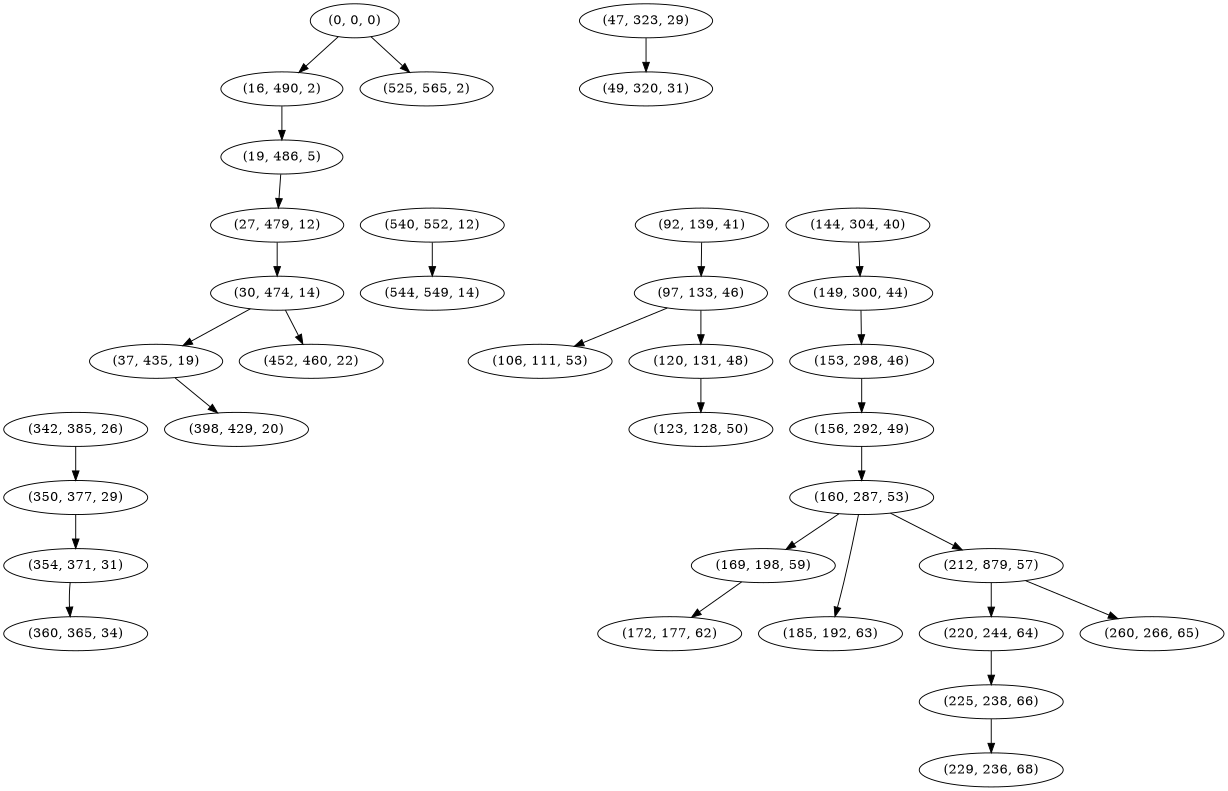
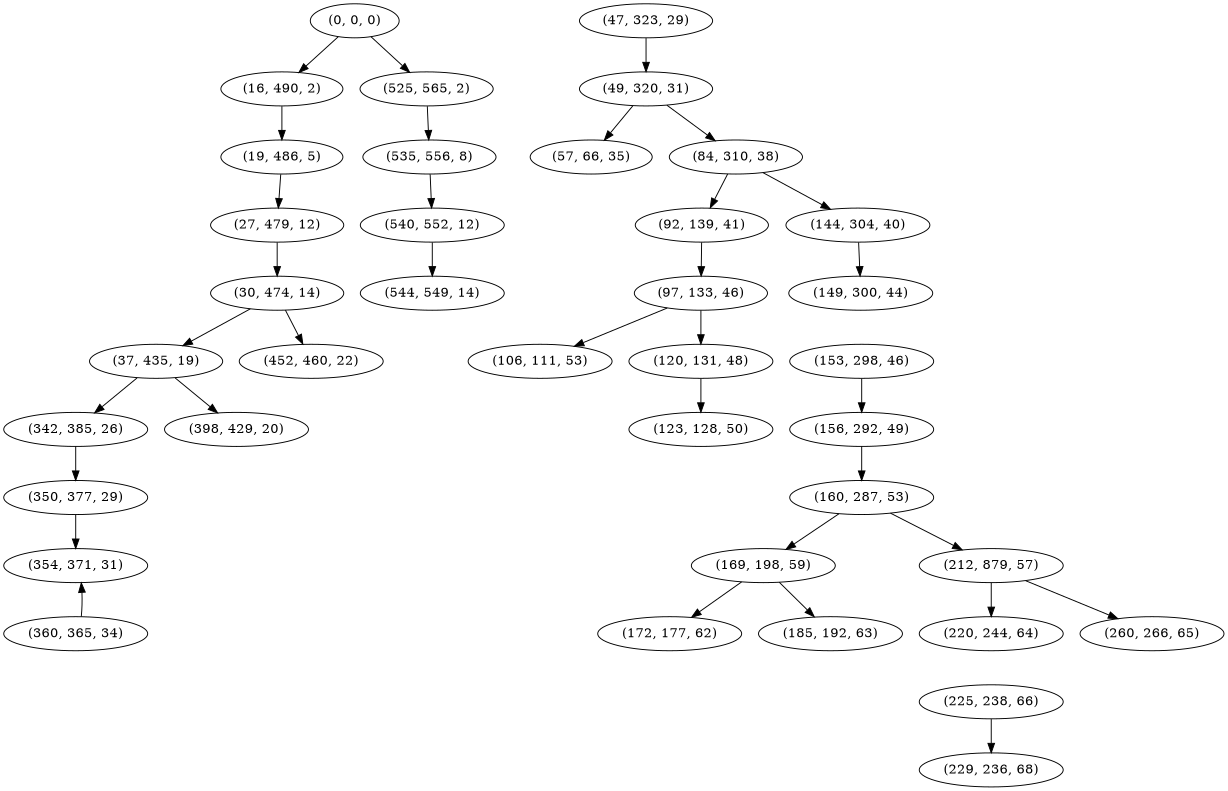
none -> (429, 157)
none -> (591, 157)
none -> (736, 157)
(861, 323) -> none
none -> (120, 392)
(849, 561) -> (793, 596)
(69, 595) -> (82, 605)
(991, 663) -> none
